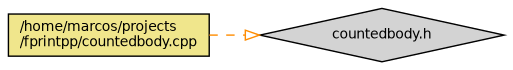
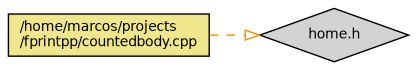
(382, 35) -> (334, 35)
